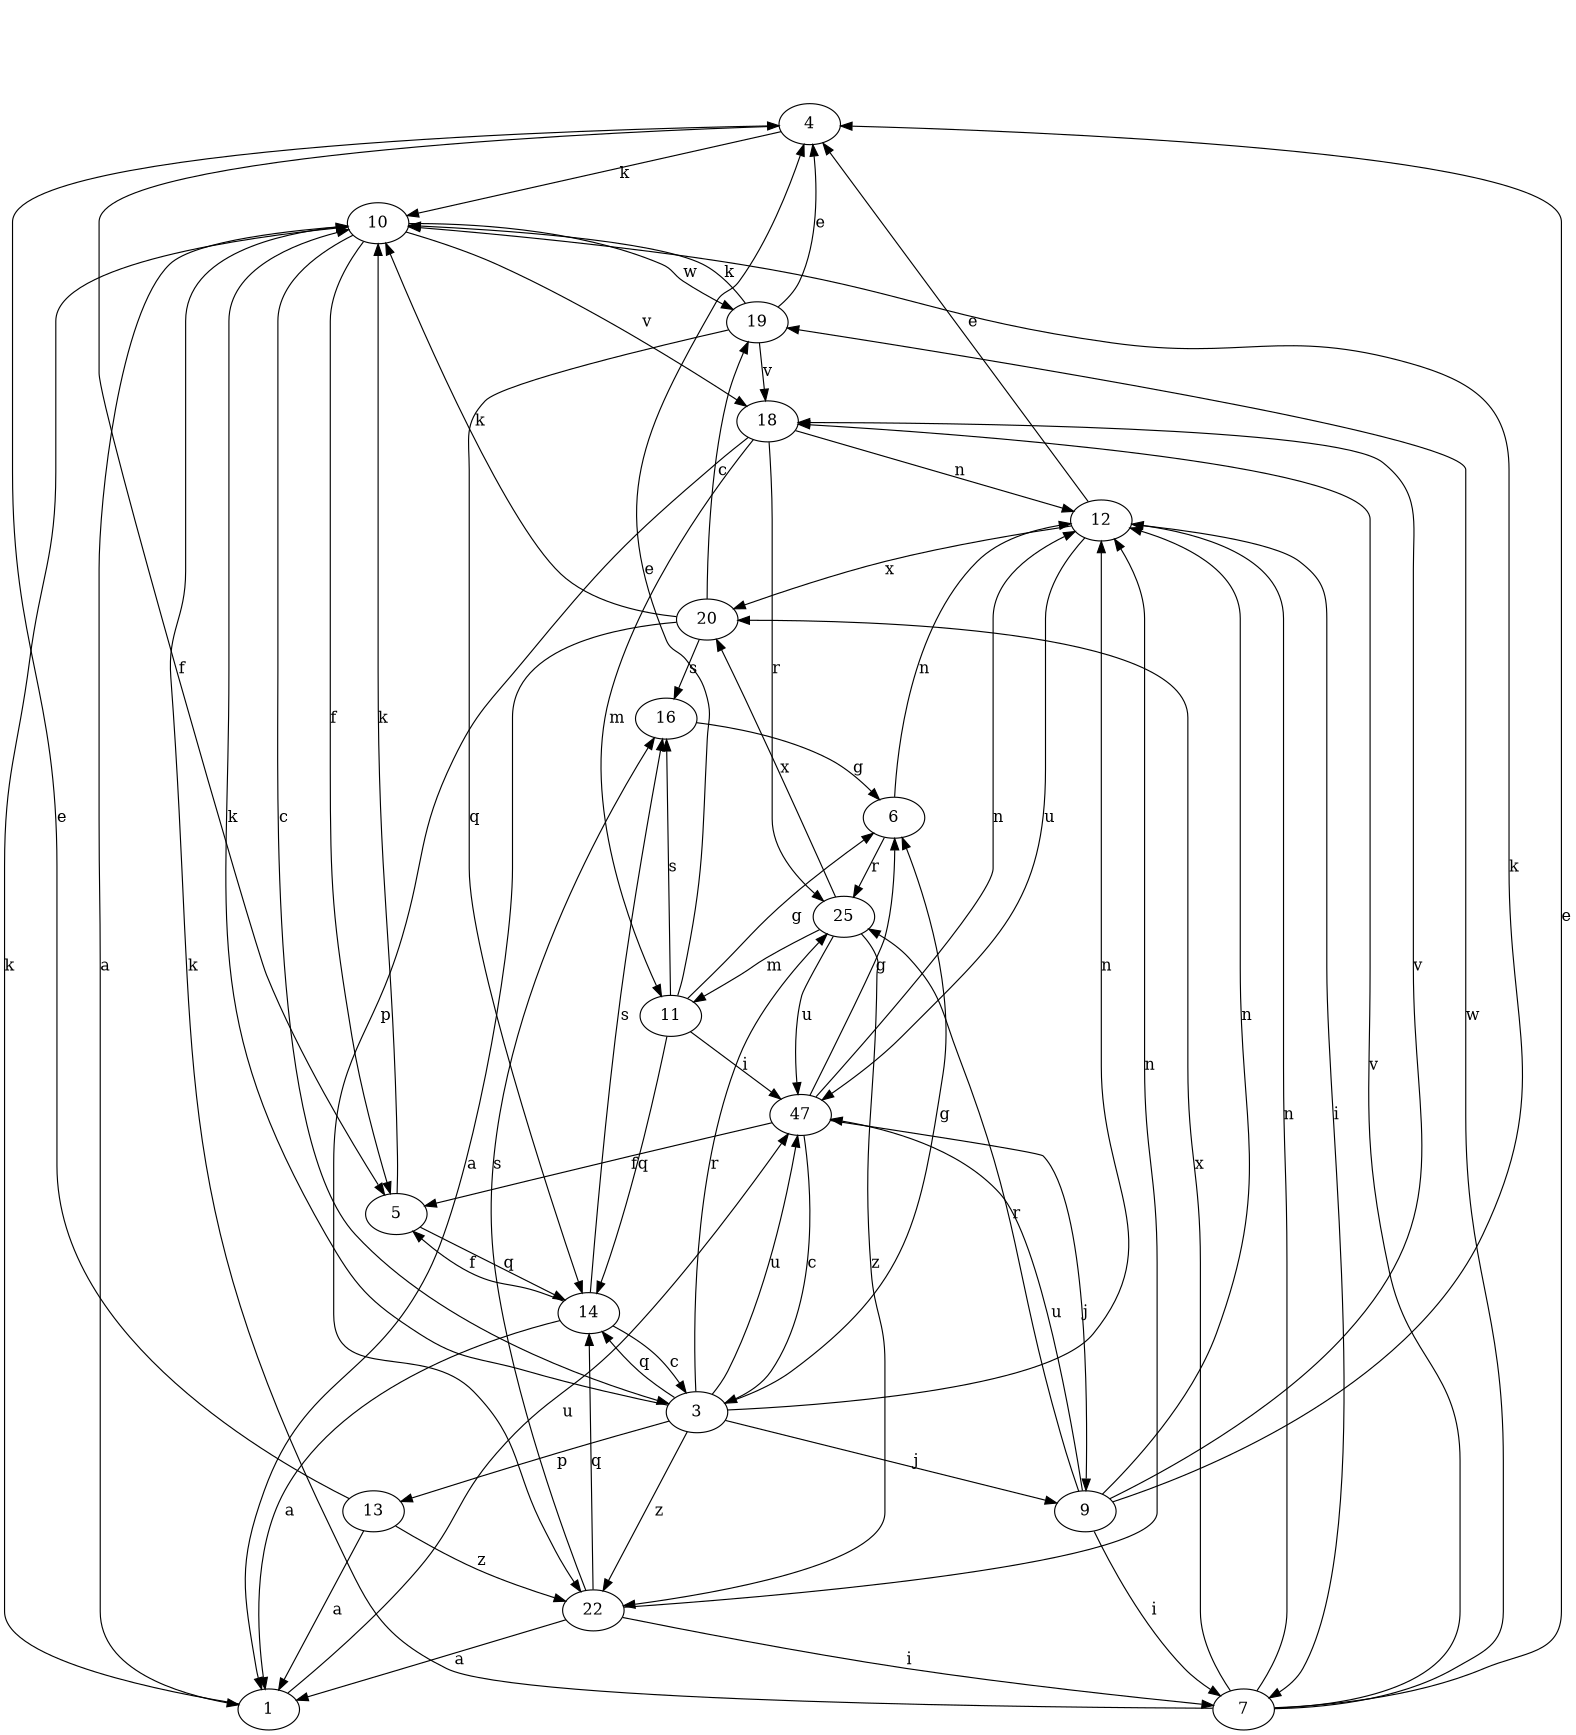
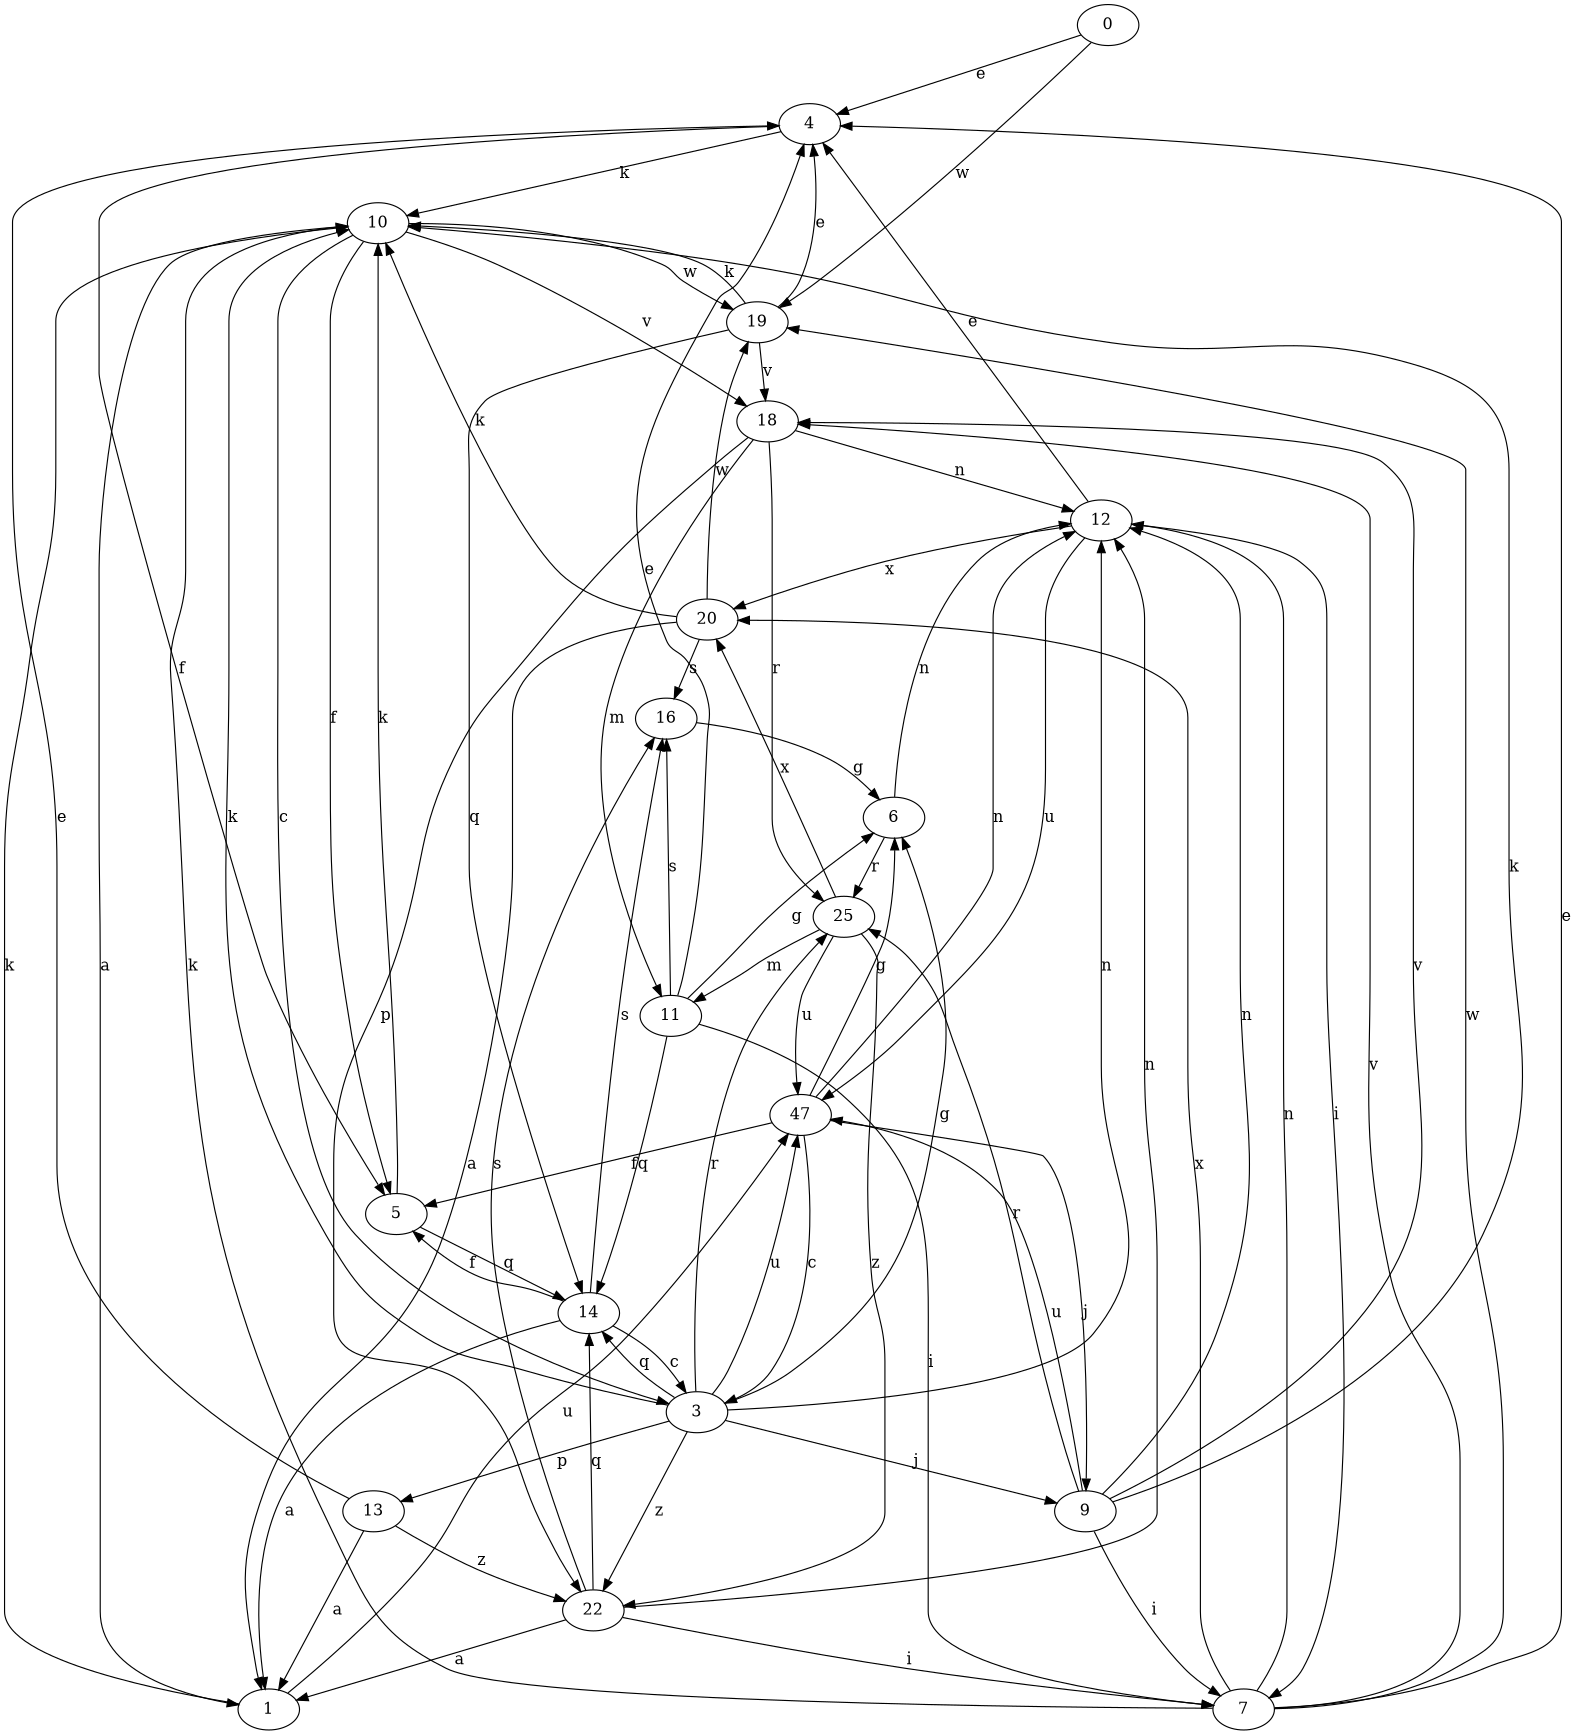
none -> (1108, 25)
(723, 471) -> (723, 471)
(729, 1060) -> (928, 1410)
